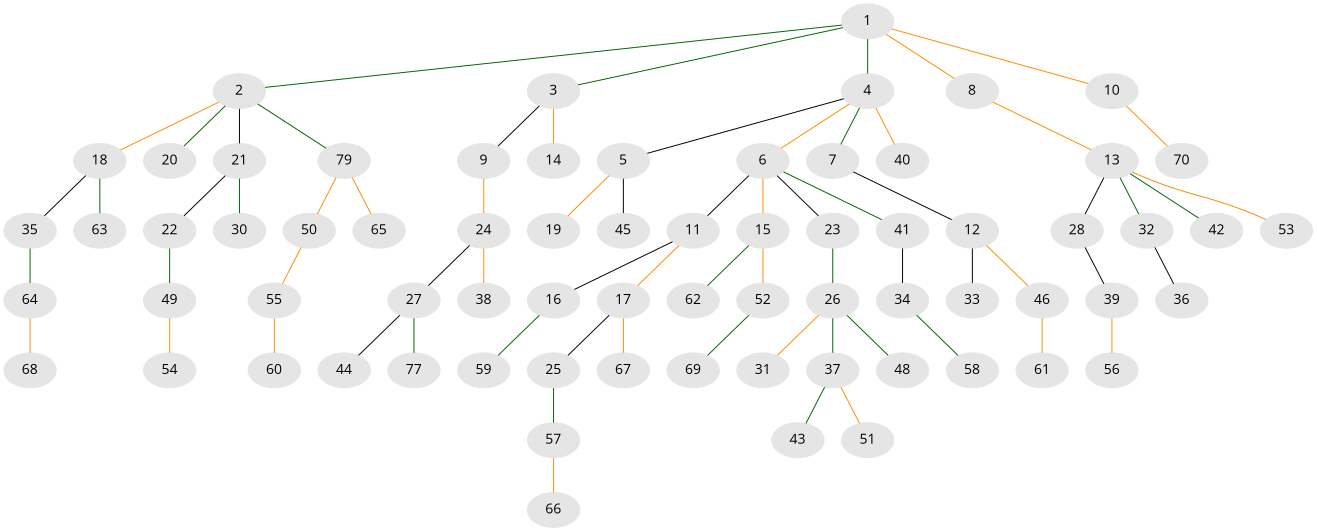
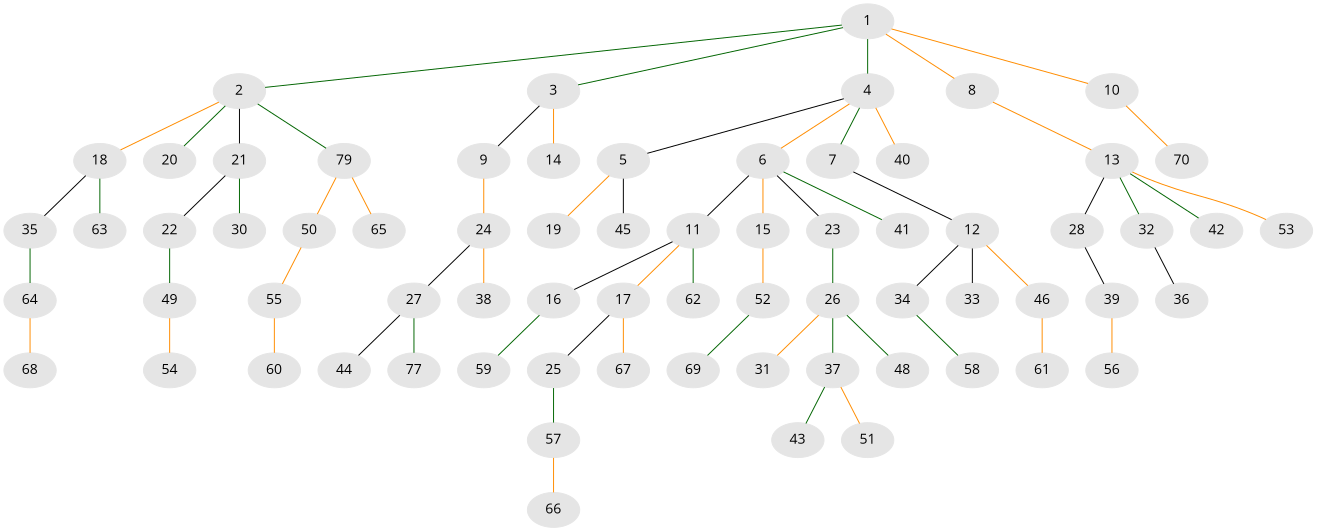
(728, 266) -> (693, 266)
(903, 266) -> (938, 266)
